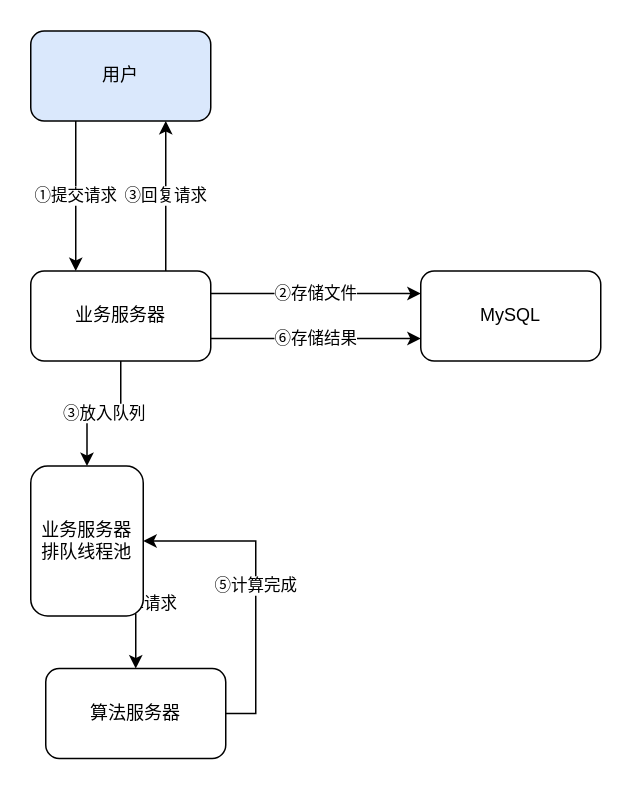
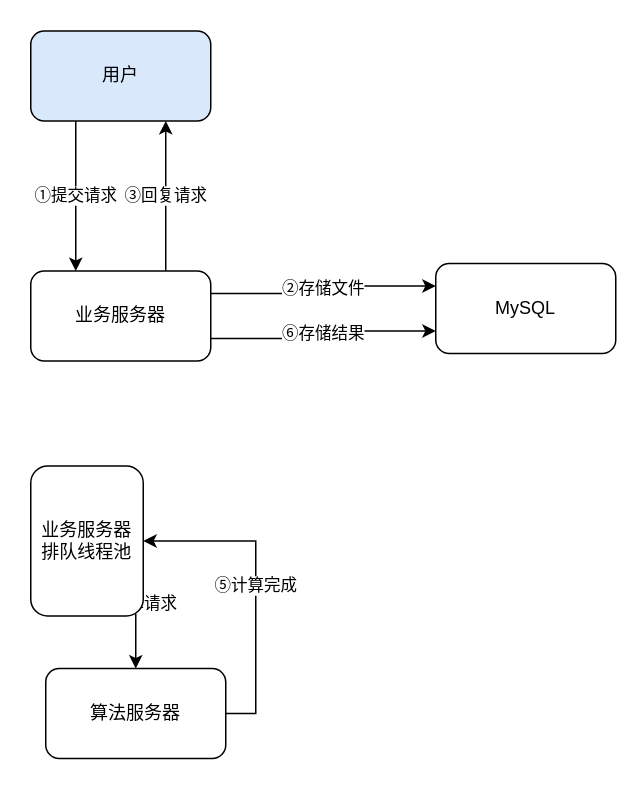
(511, 316) -> (526, 308)
(108, 413) -> none
